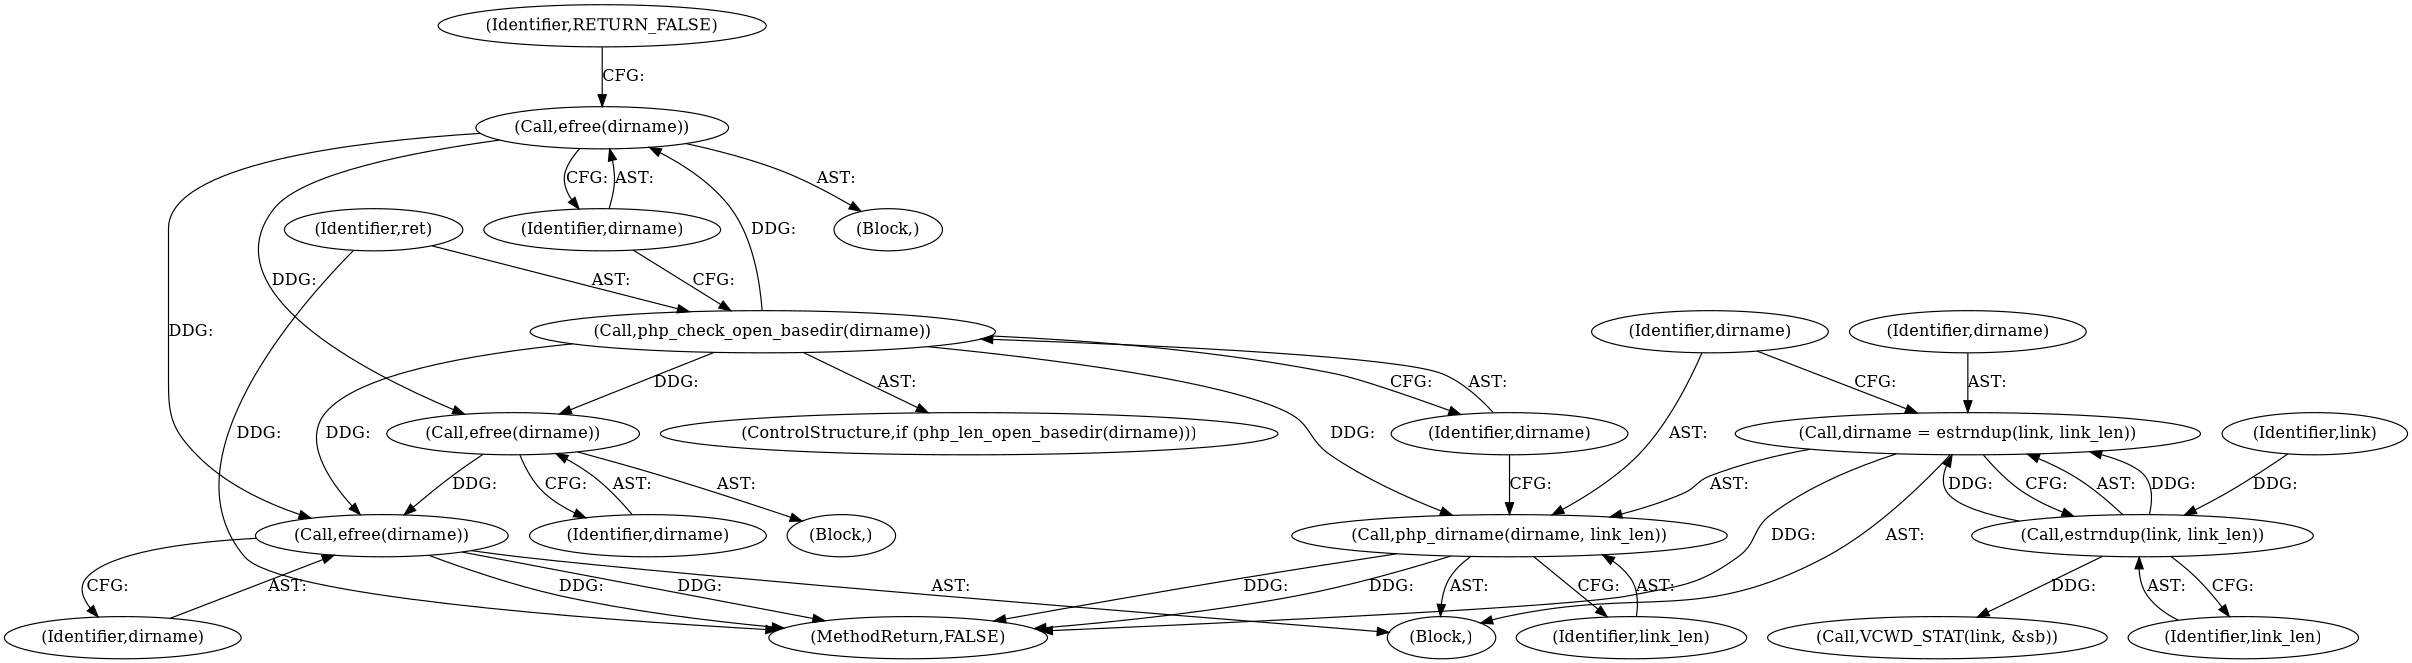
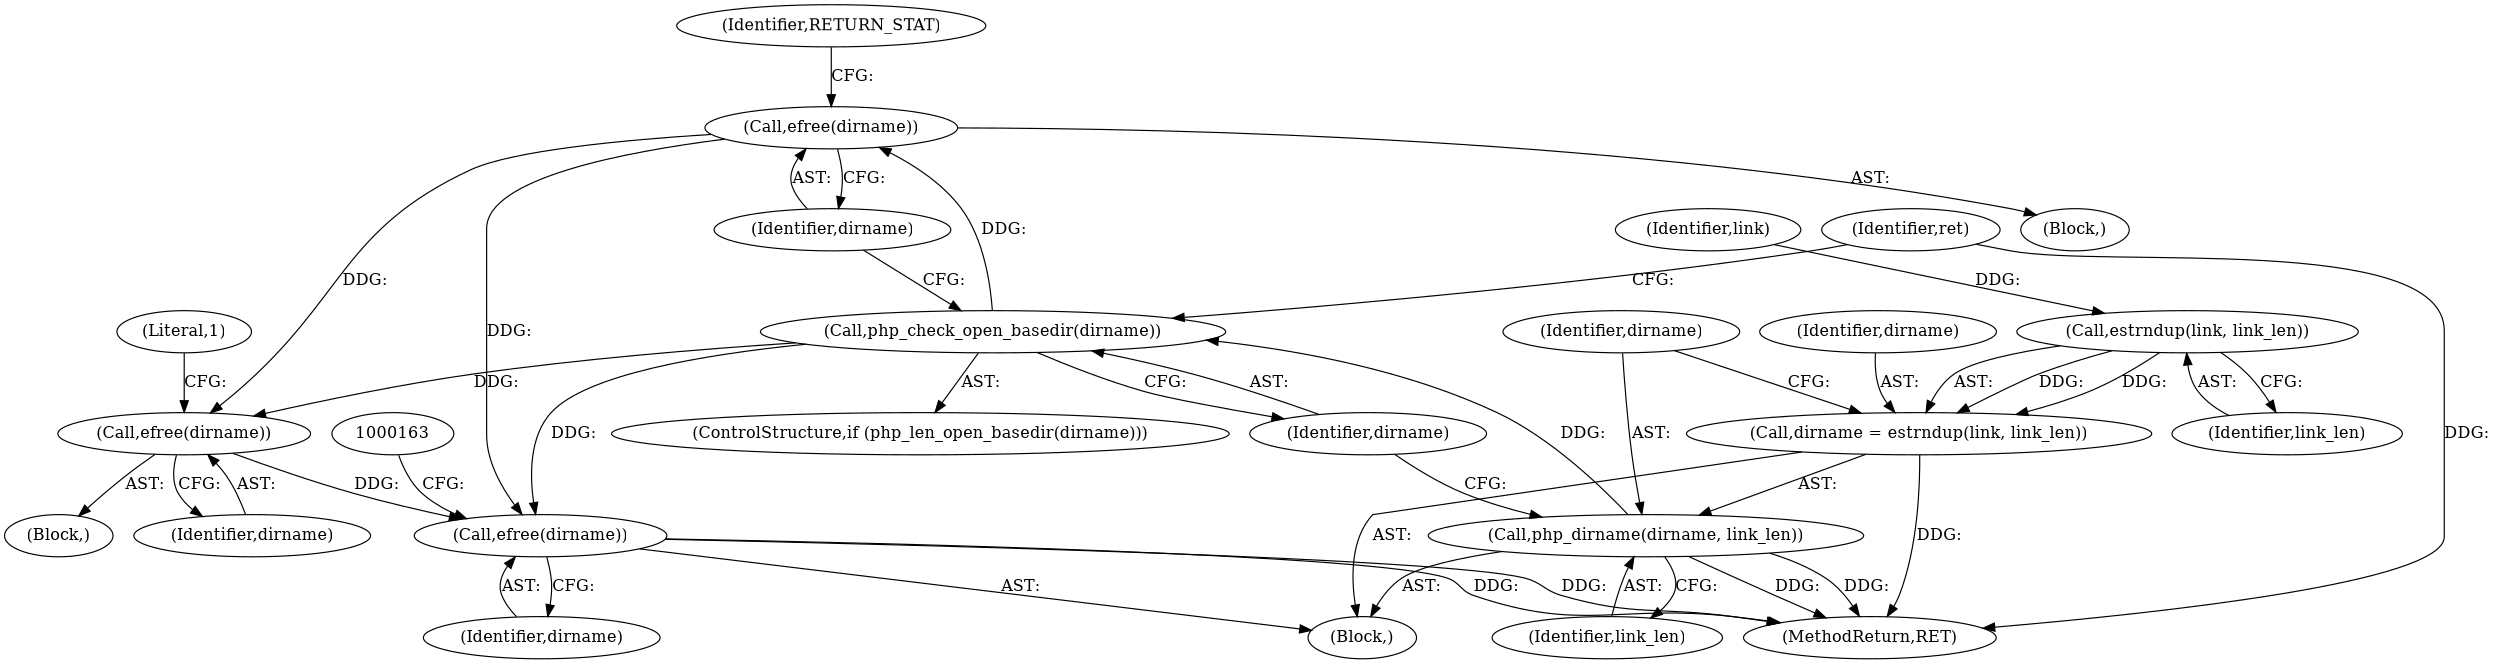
(602, 26) -> (831, 26)
(614, 281) -> (1656, 281)
none -> (184, 332)
(1201, 386) -> (1441, 390)
none -> (393, 434)
(2019, 489) -> none
(908, 638) -> (1870, 638)
(1937, 638) -> none
